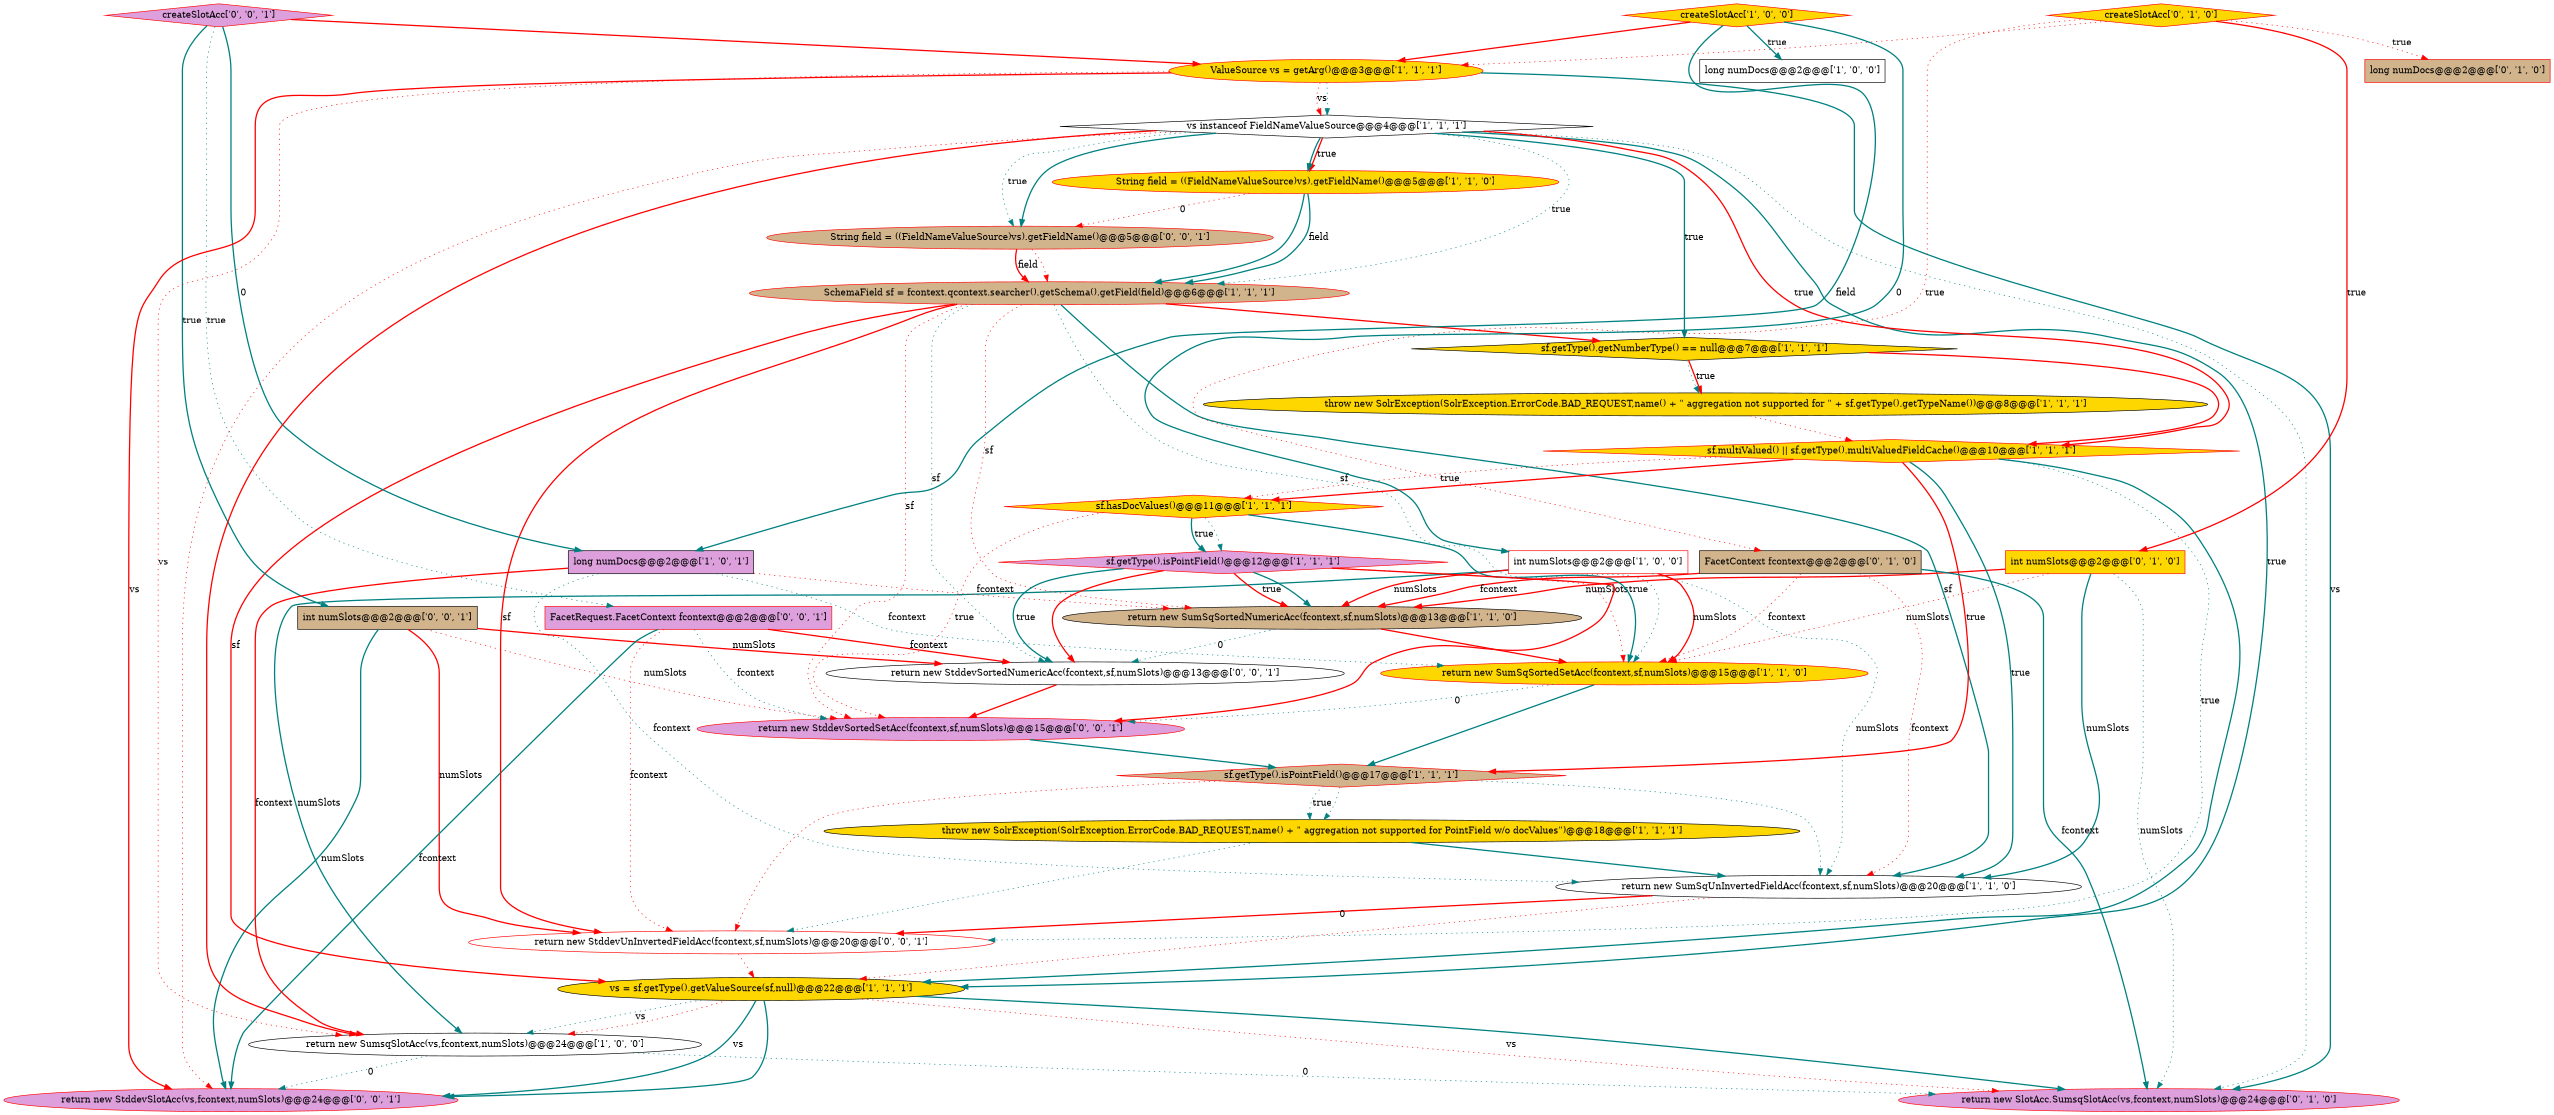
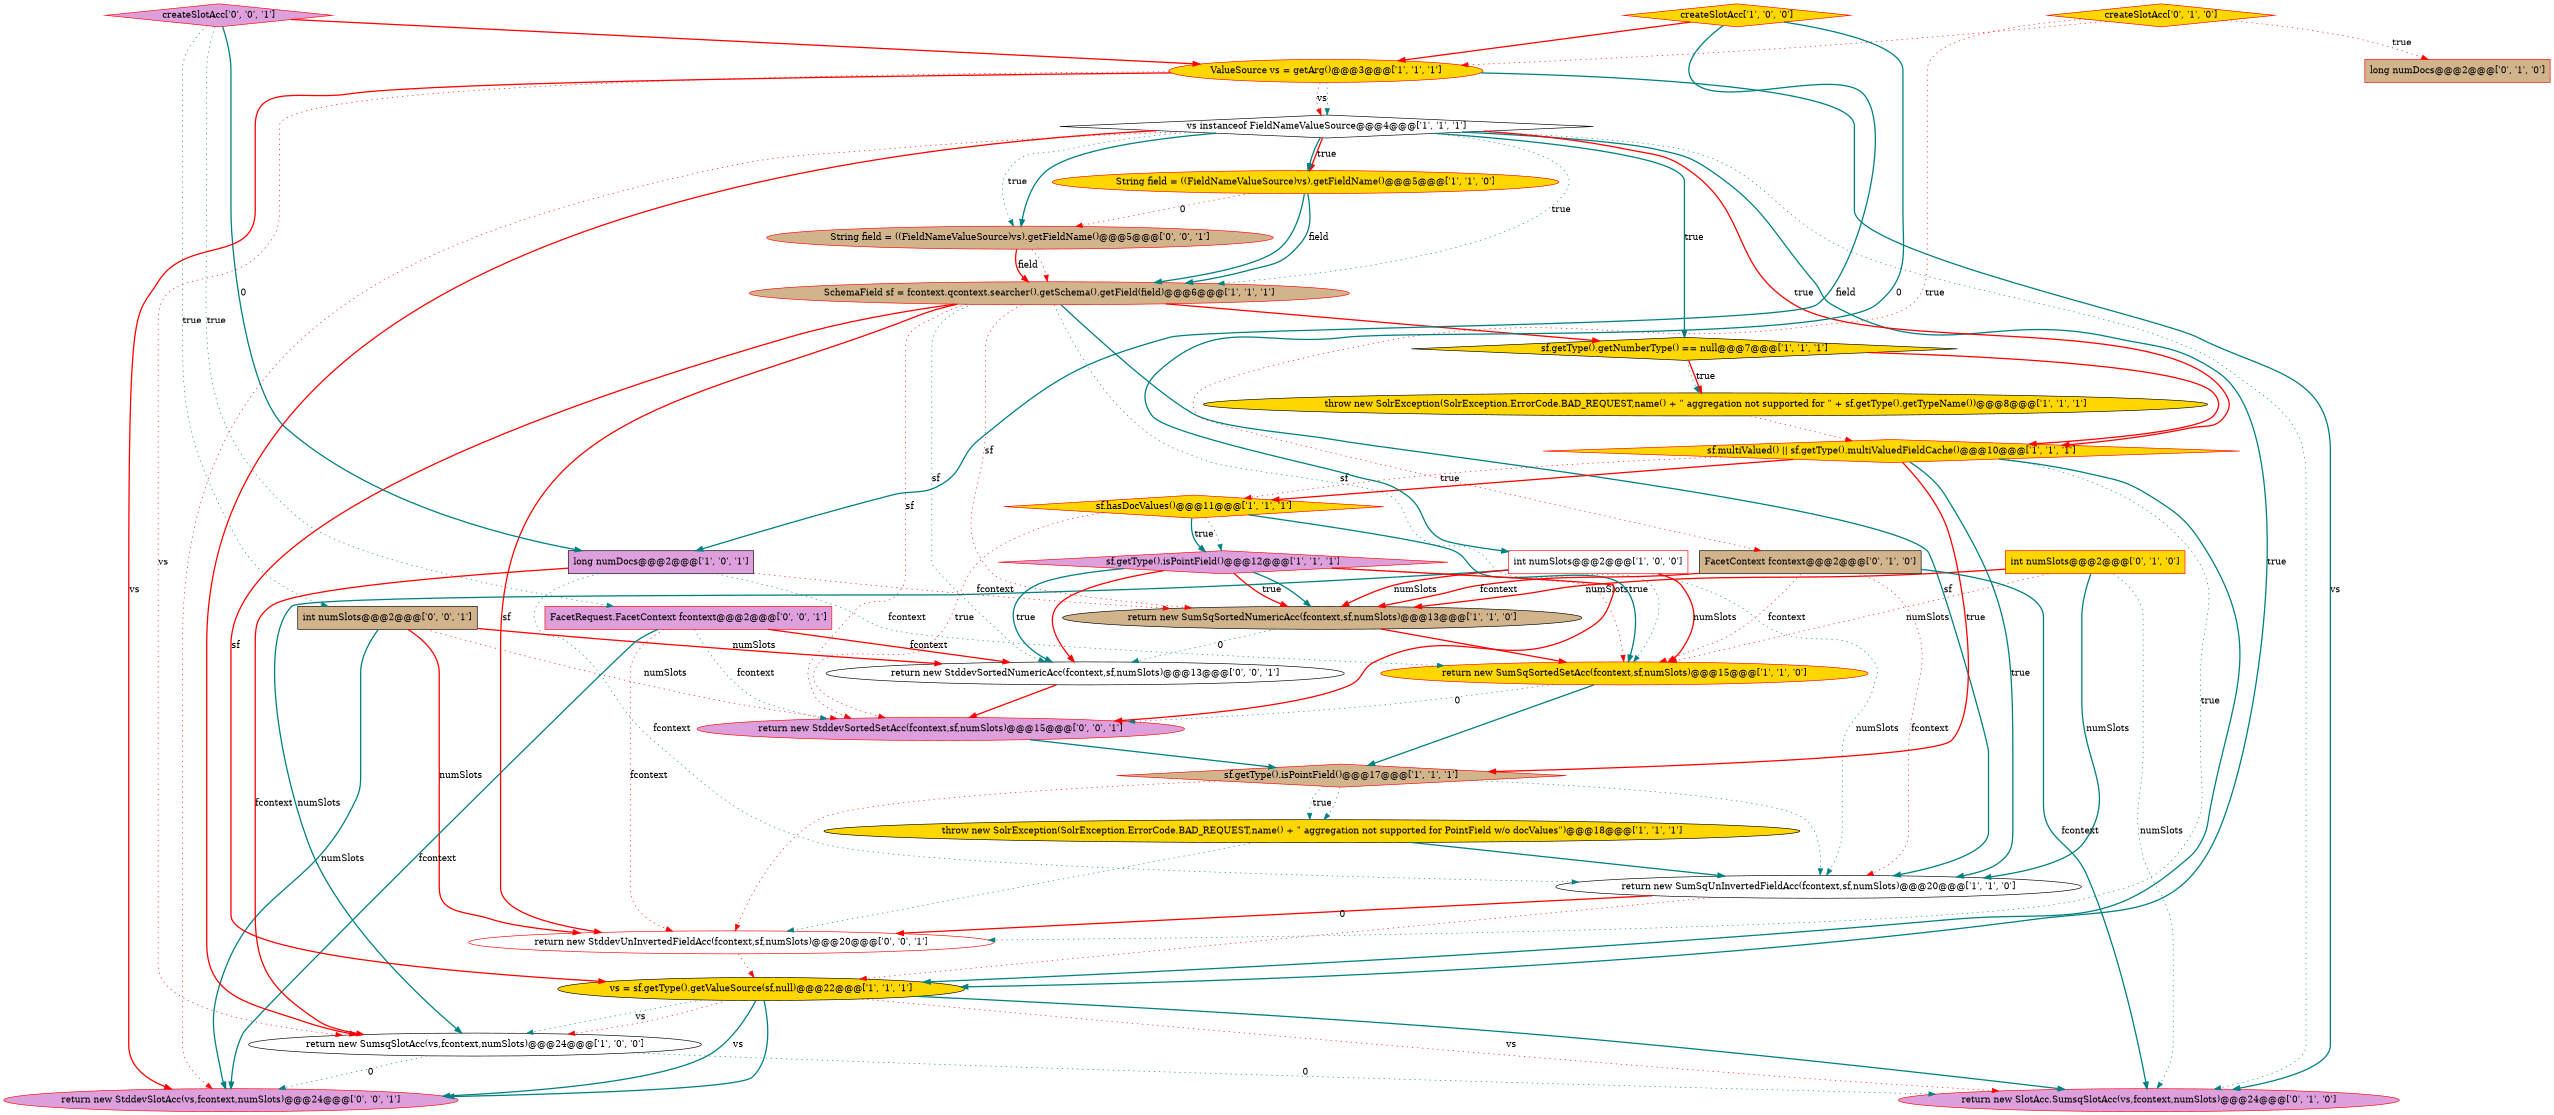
(1792, 71) -> none
(2347, 292) -> none
(183, 338) -> (183, 338)
